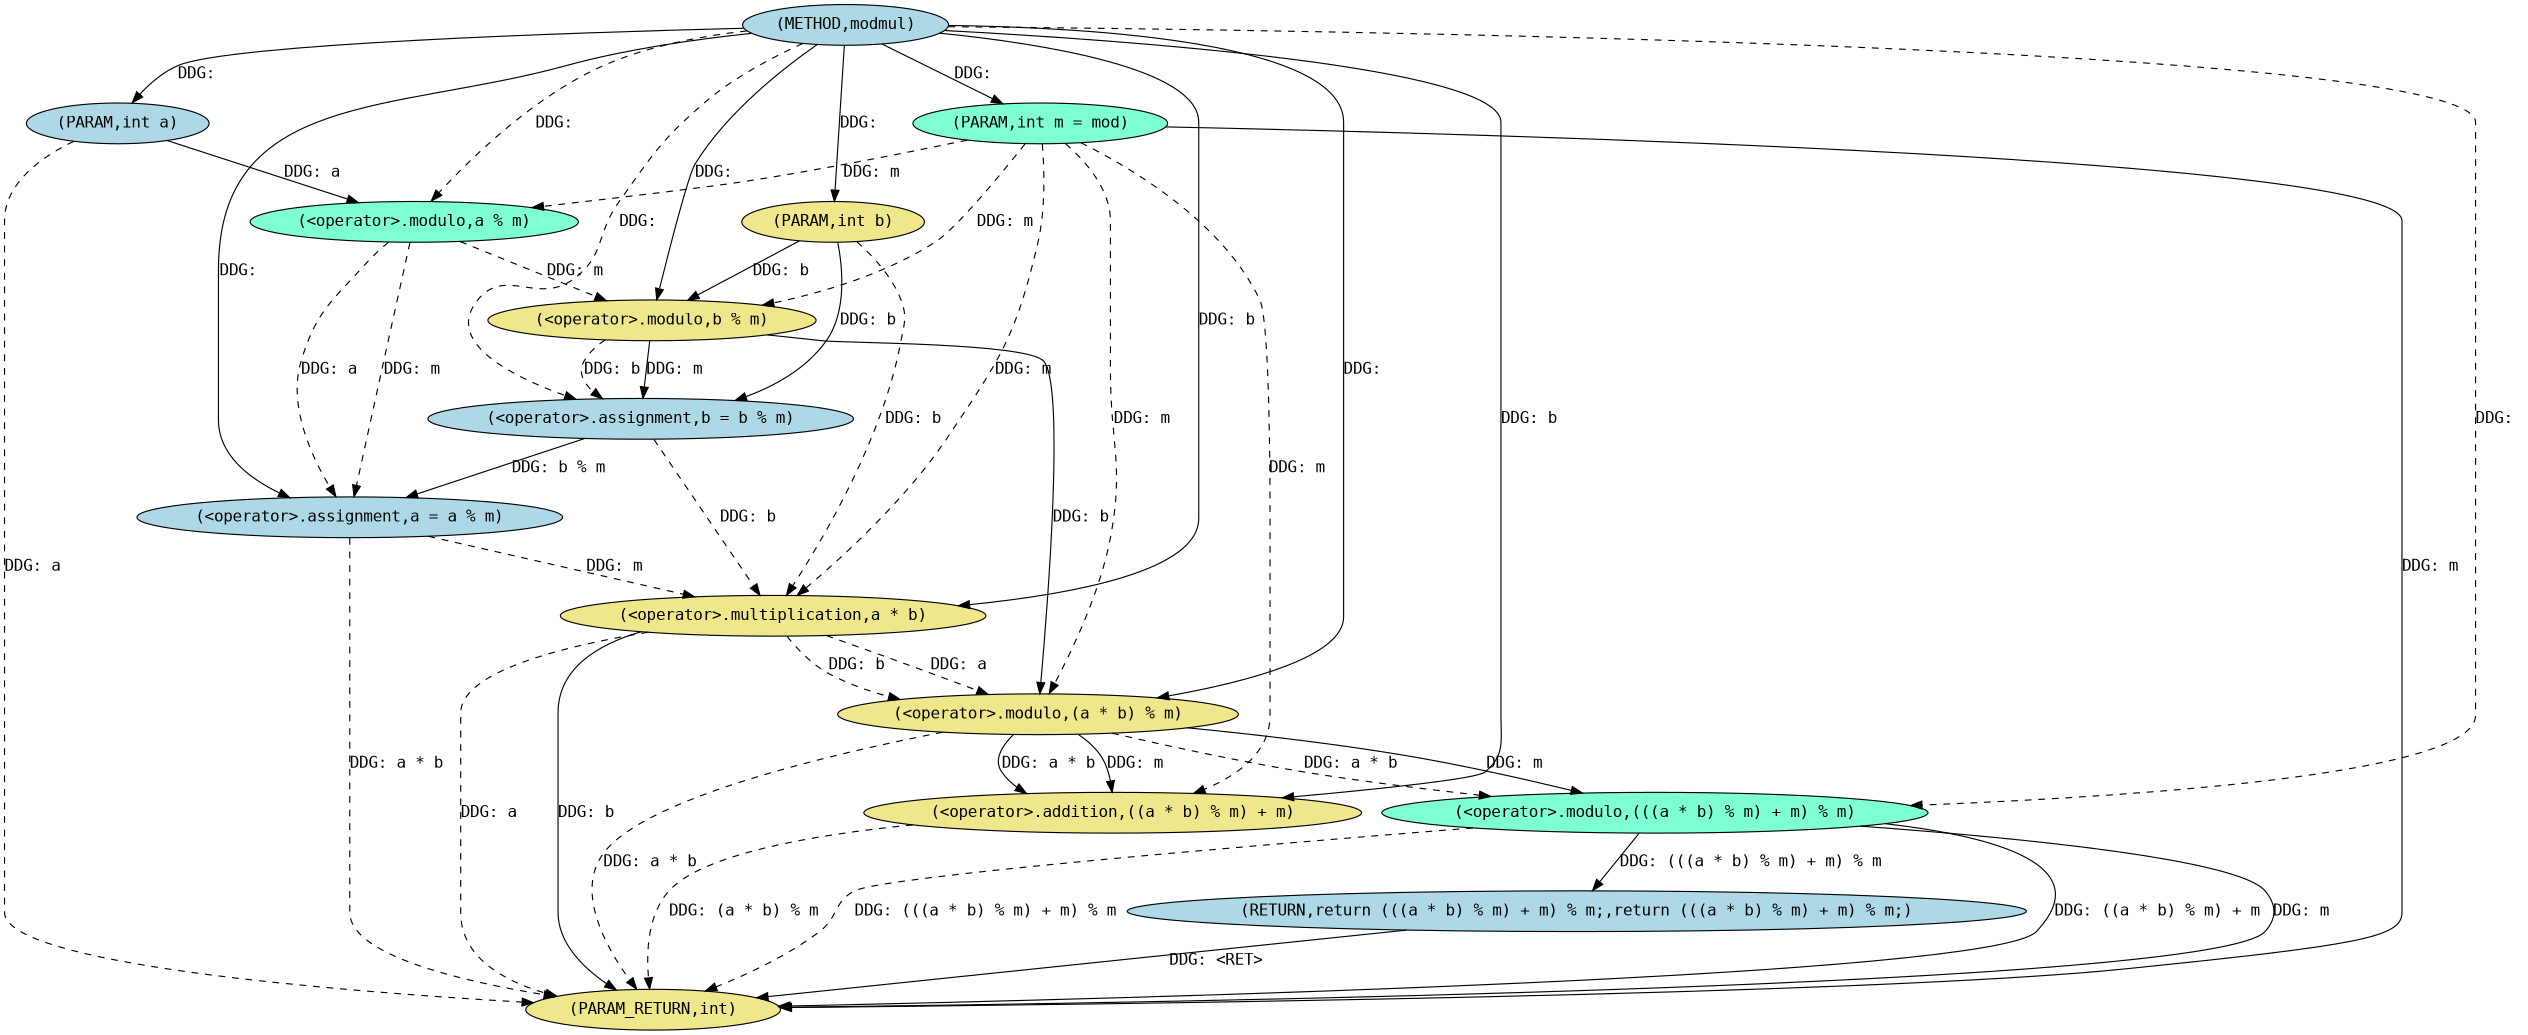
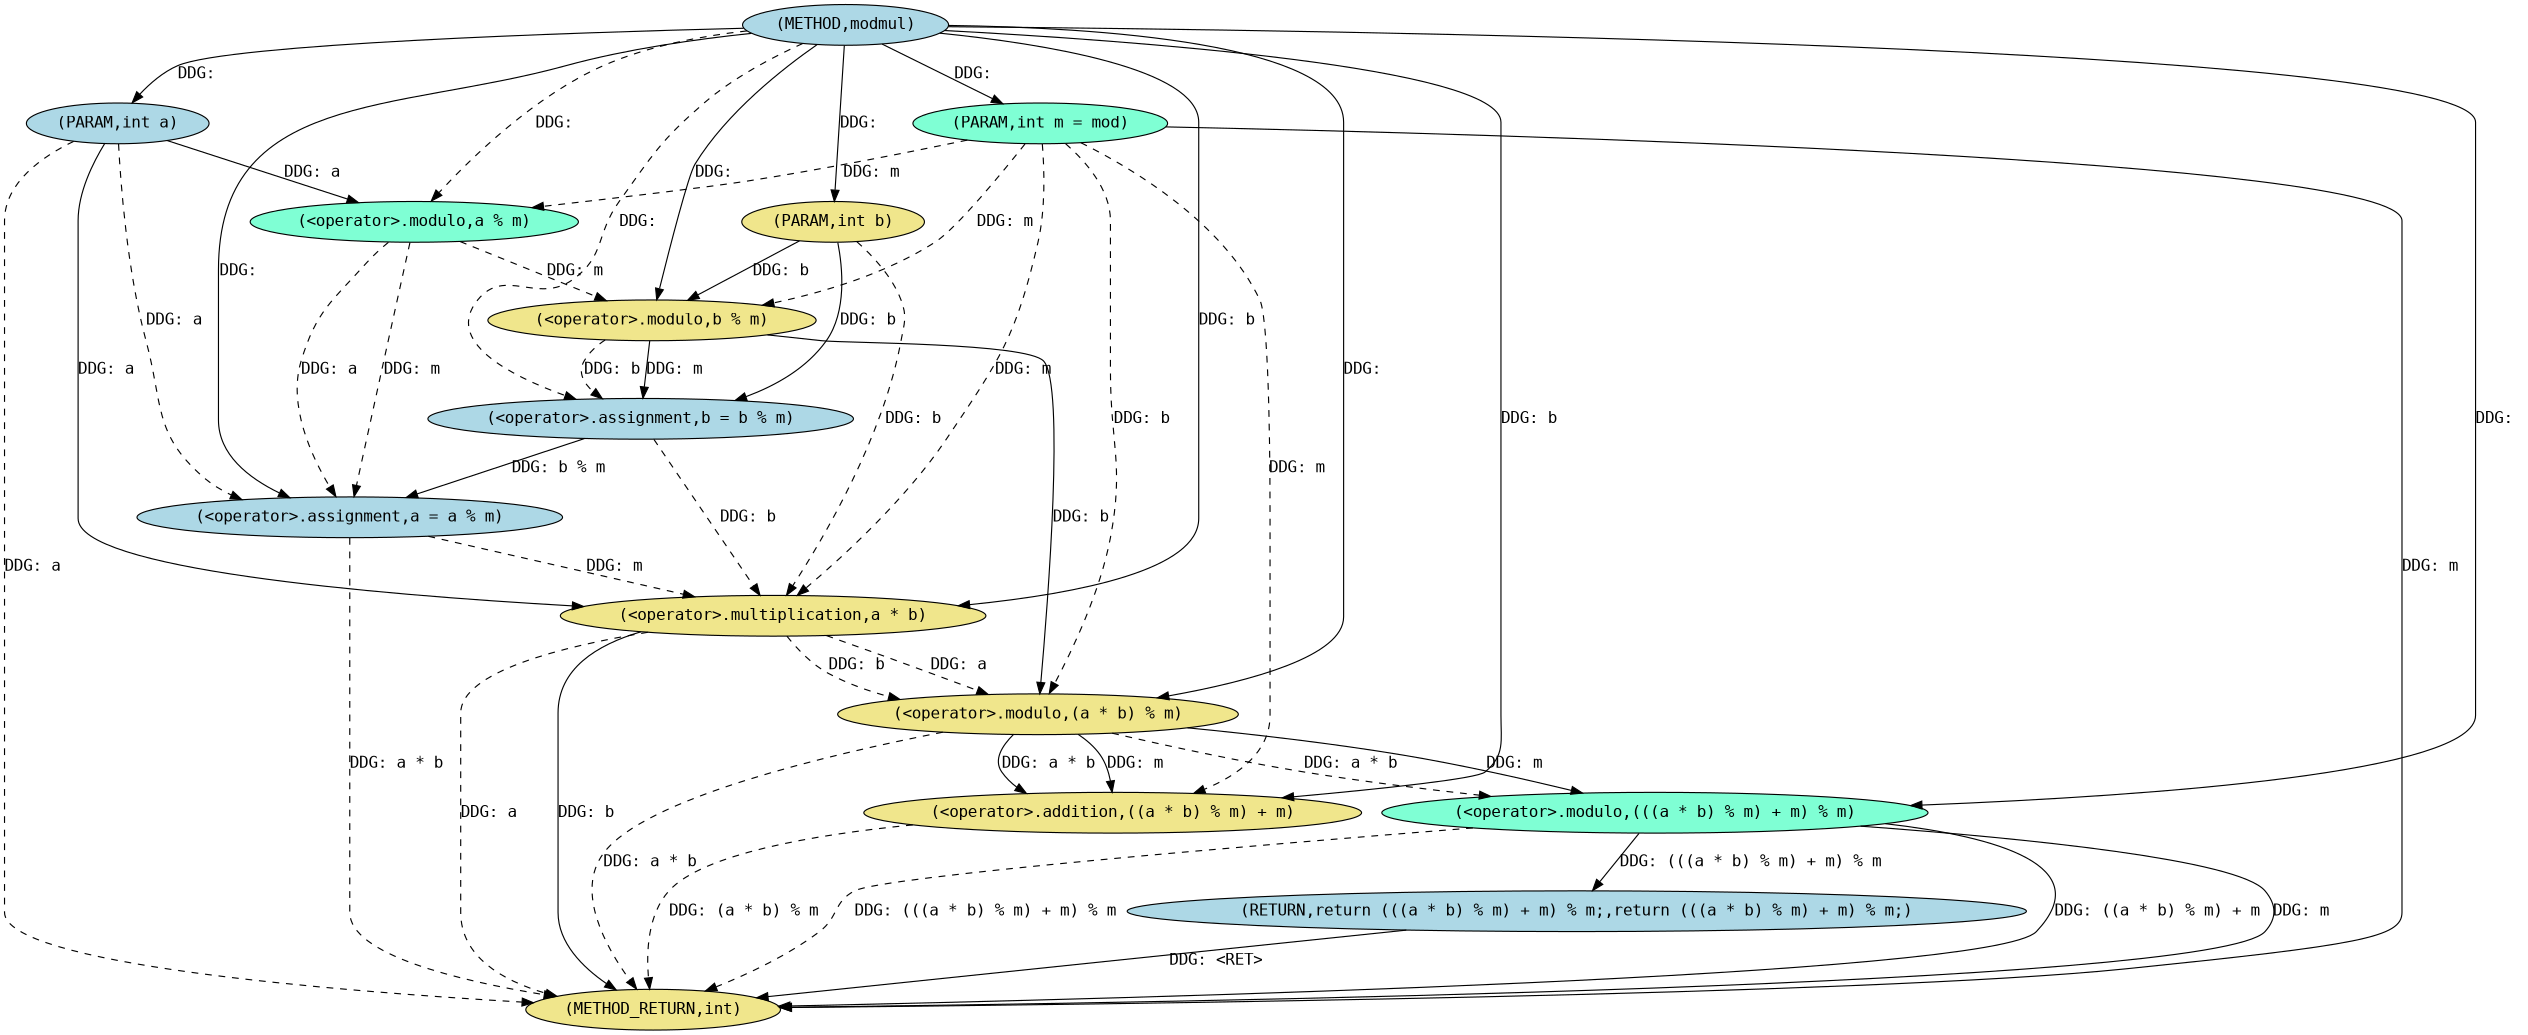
(2297, 77) -> (2297, 77)
none -> (144, 334)
(1142, 419) -> (1142, 419)
none -> (131, 553)
(653, 1010) -> (653, 1010)
